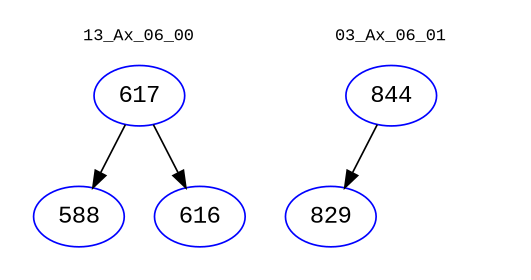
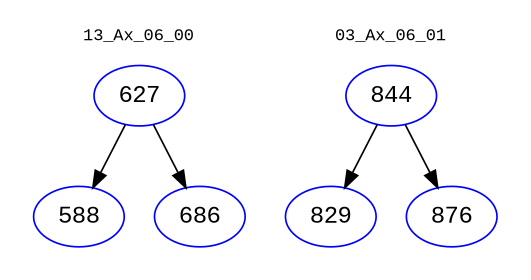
(139, 96) -> (139, 96)
(200, 217) -> (200, 217)
none -> (452, 217)
